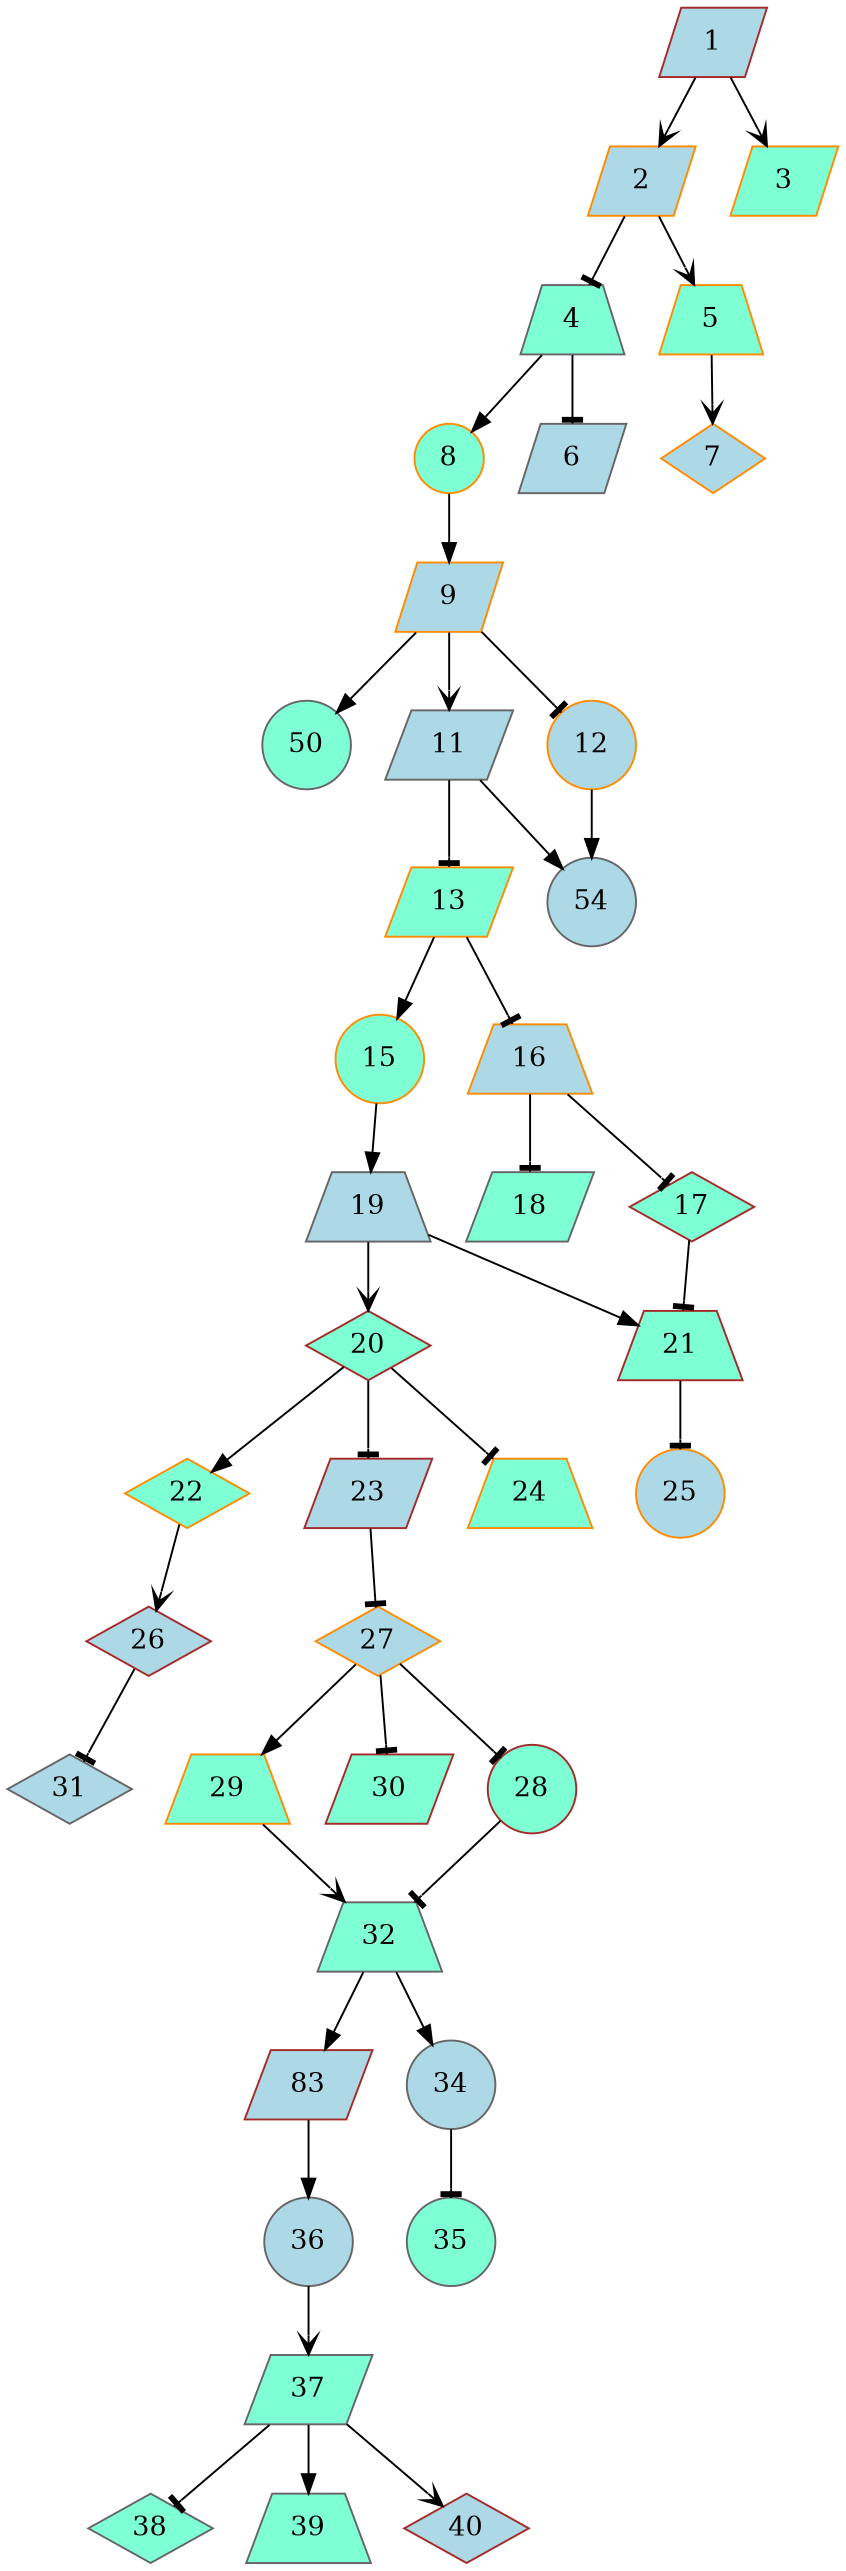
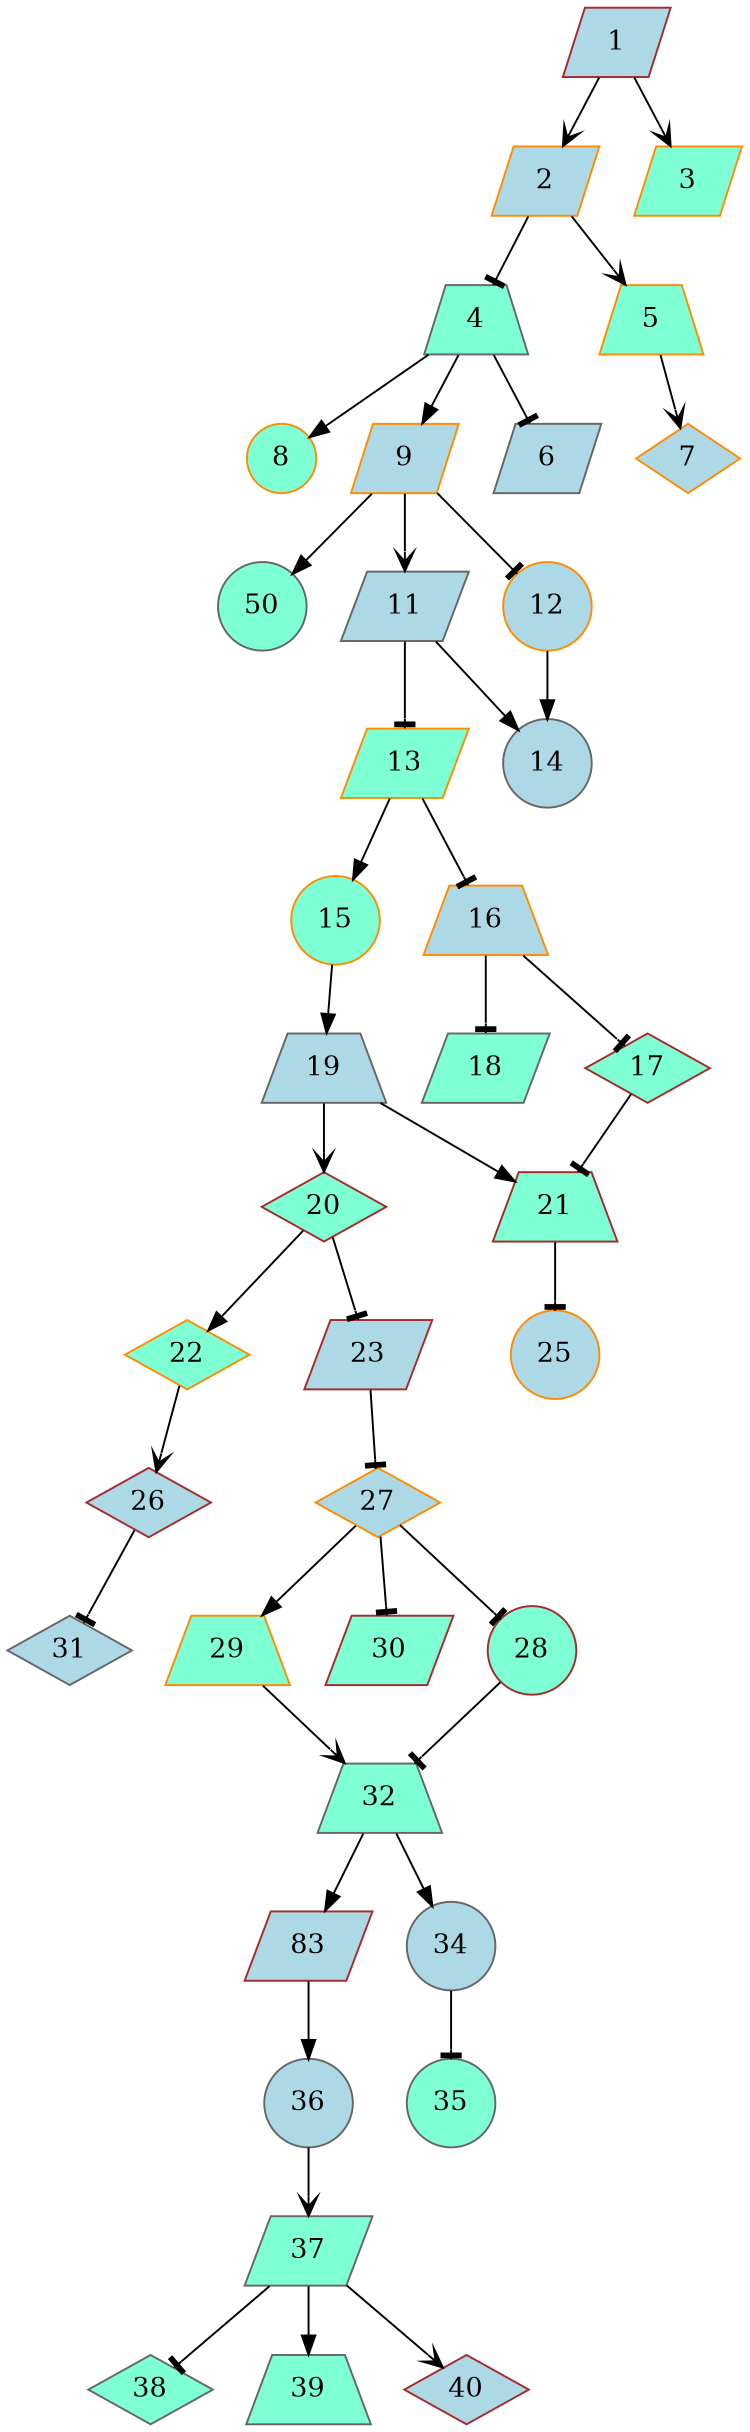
(449, 518) -> (445, 381)
(592, 902) -> (547, 763)
(530, 1493) -> none
